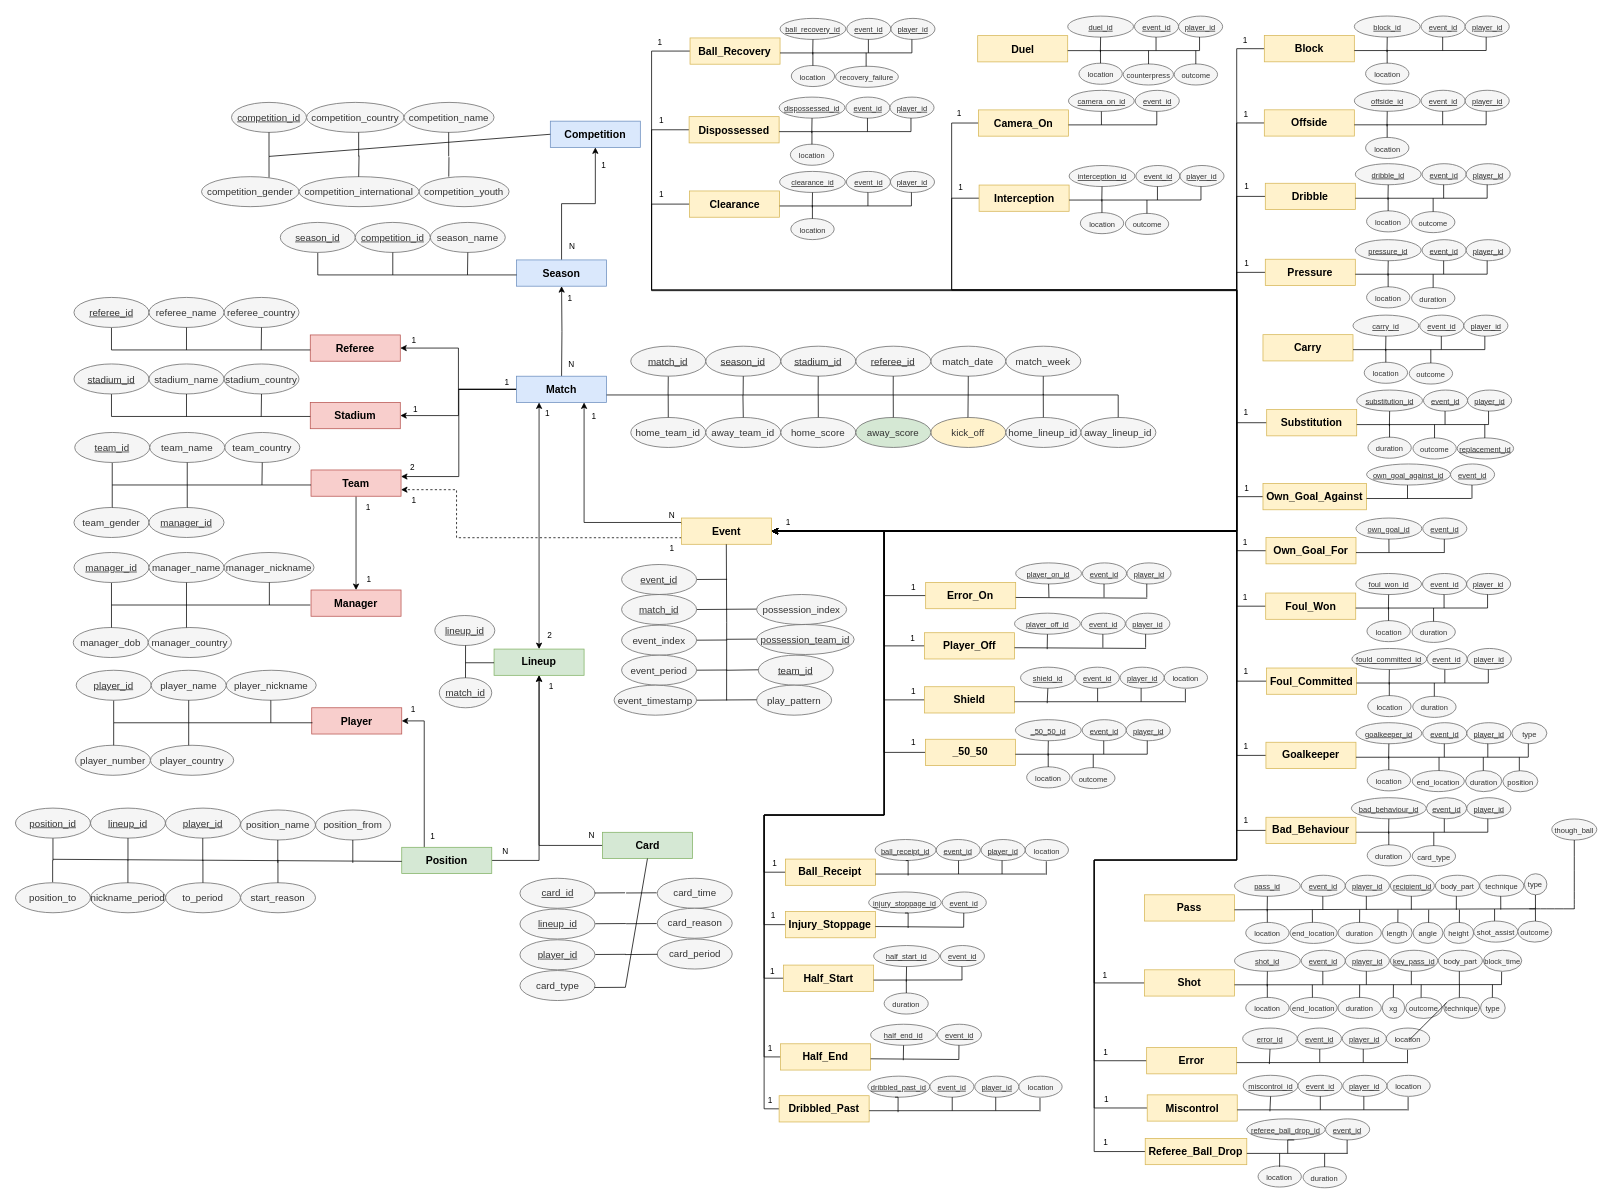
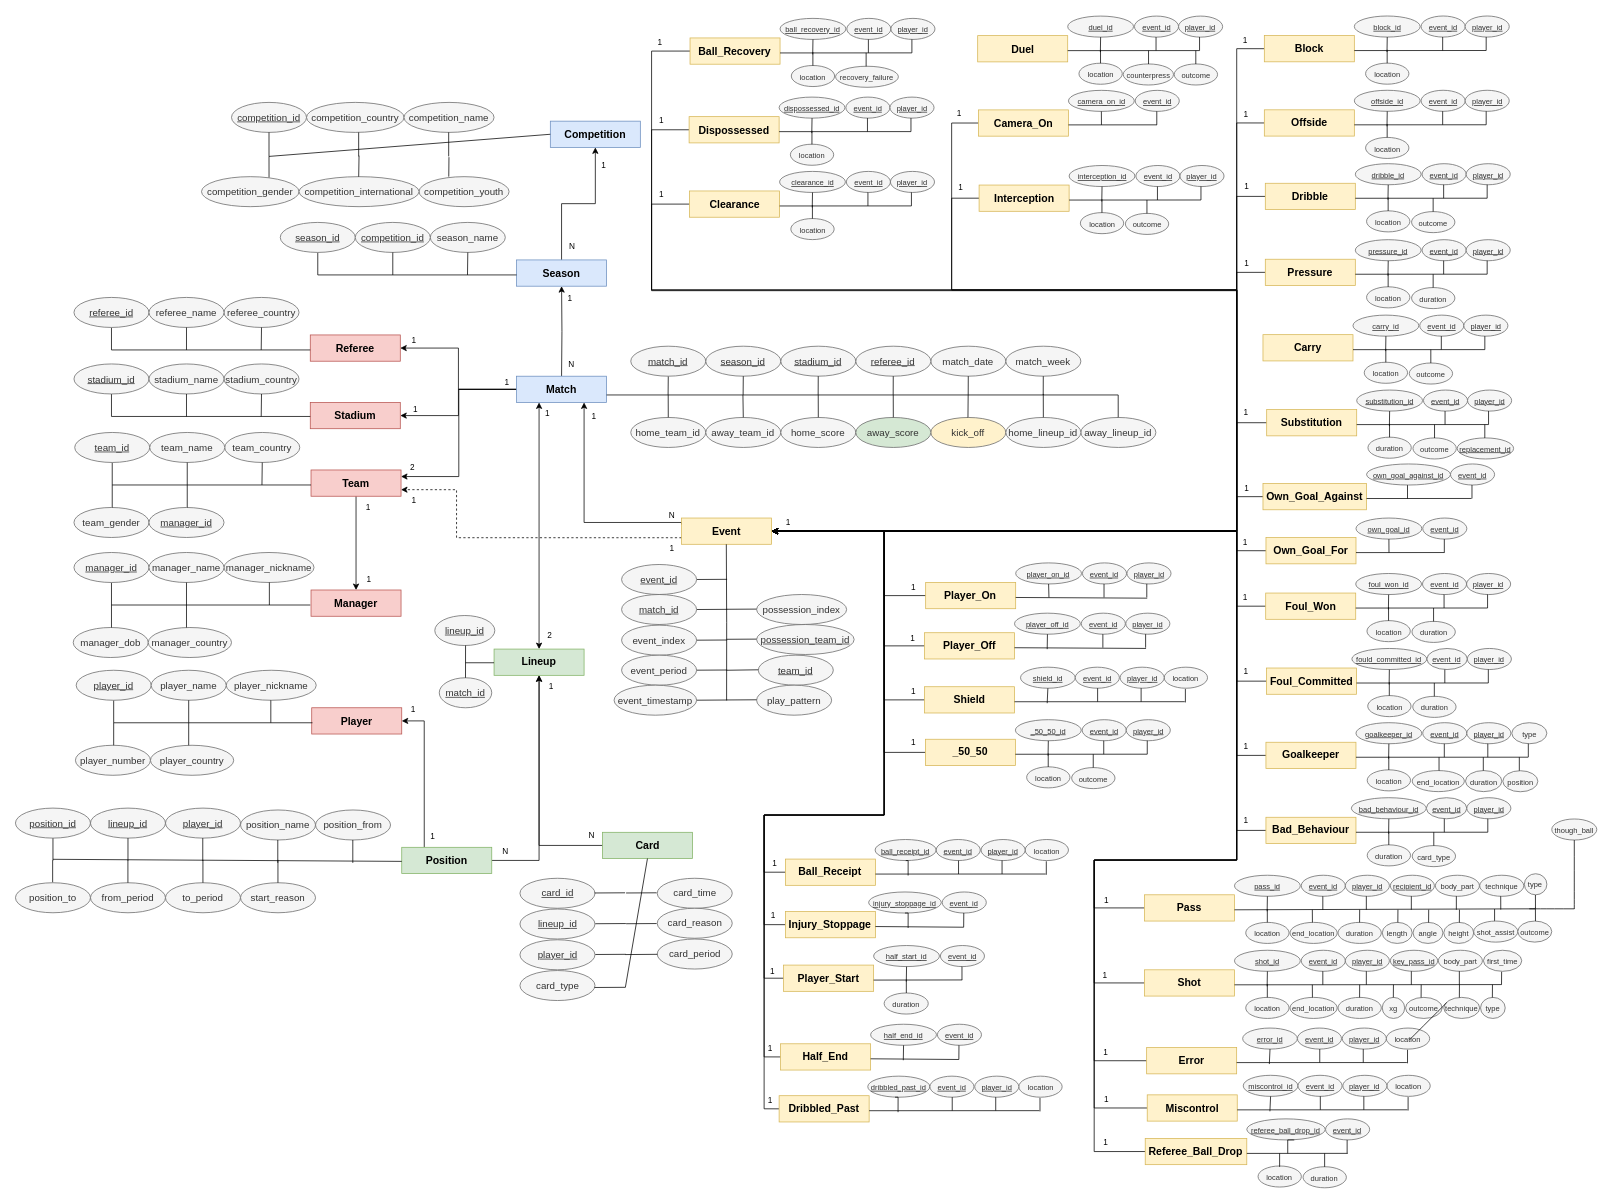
(970, 595) -> (970, 595)
(128, 897) -> (128, 897)
none -> (1120, 908)
(1502, 960) -> (1502, 960)
(828, 978) -> (828, 978)
